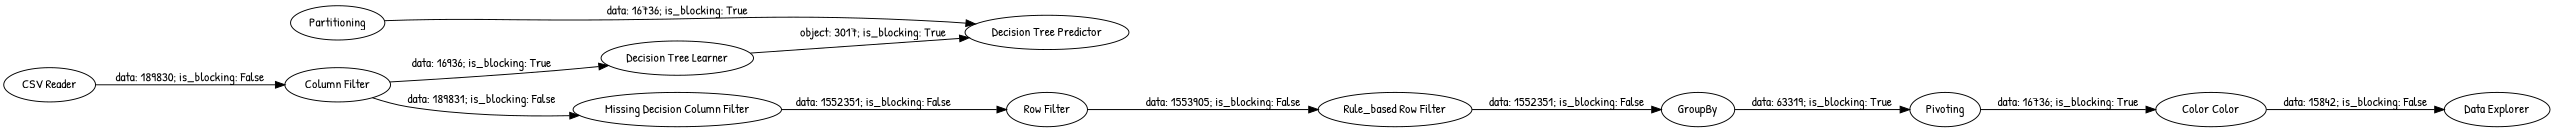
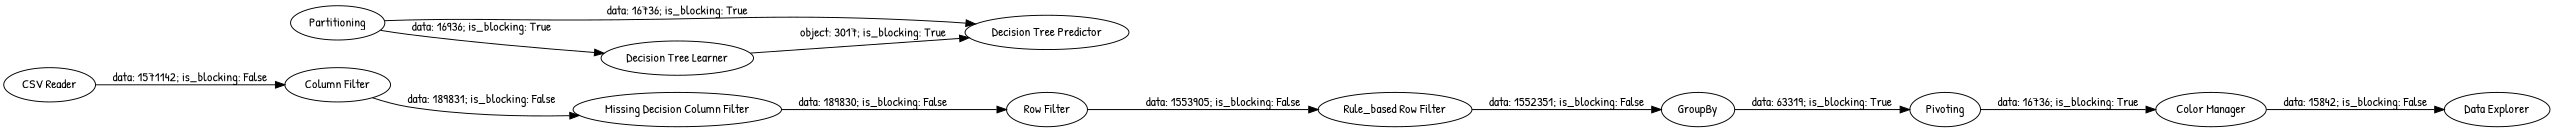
(494, 75) -> (487, 43)
(190, 78) -> (190, 78)
(873, 102) -> (873, 102)
(2211, 110) -> (2211, 110)
